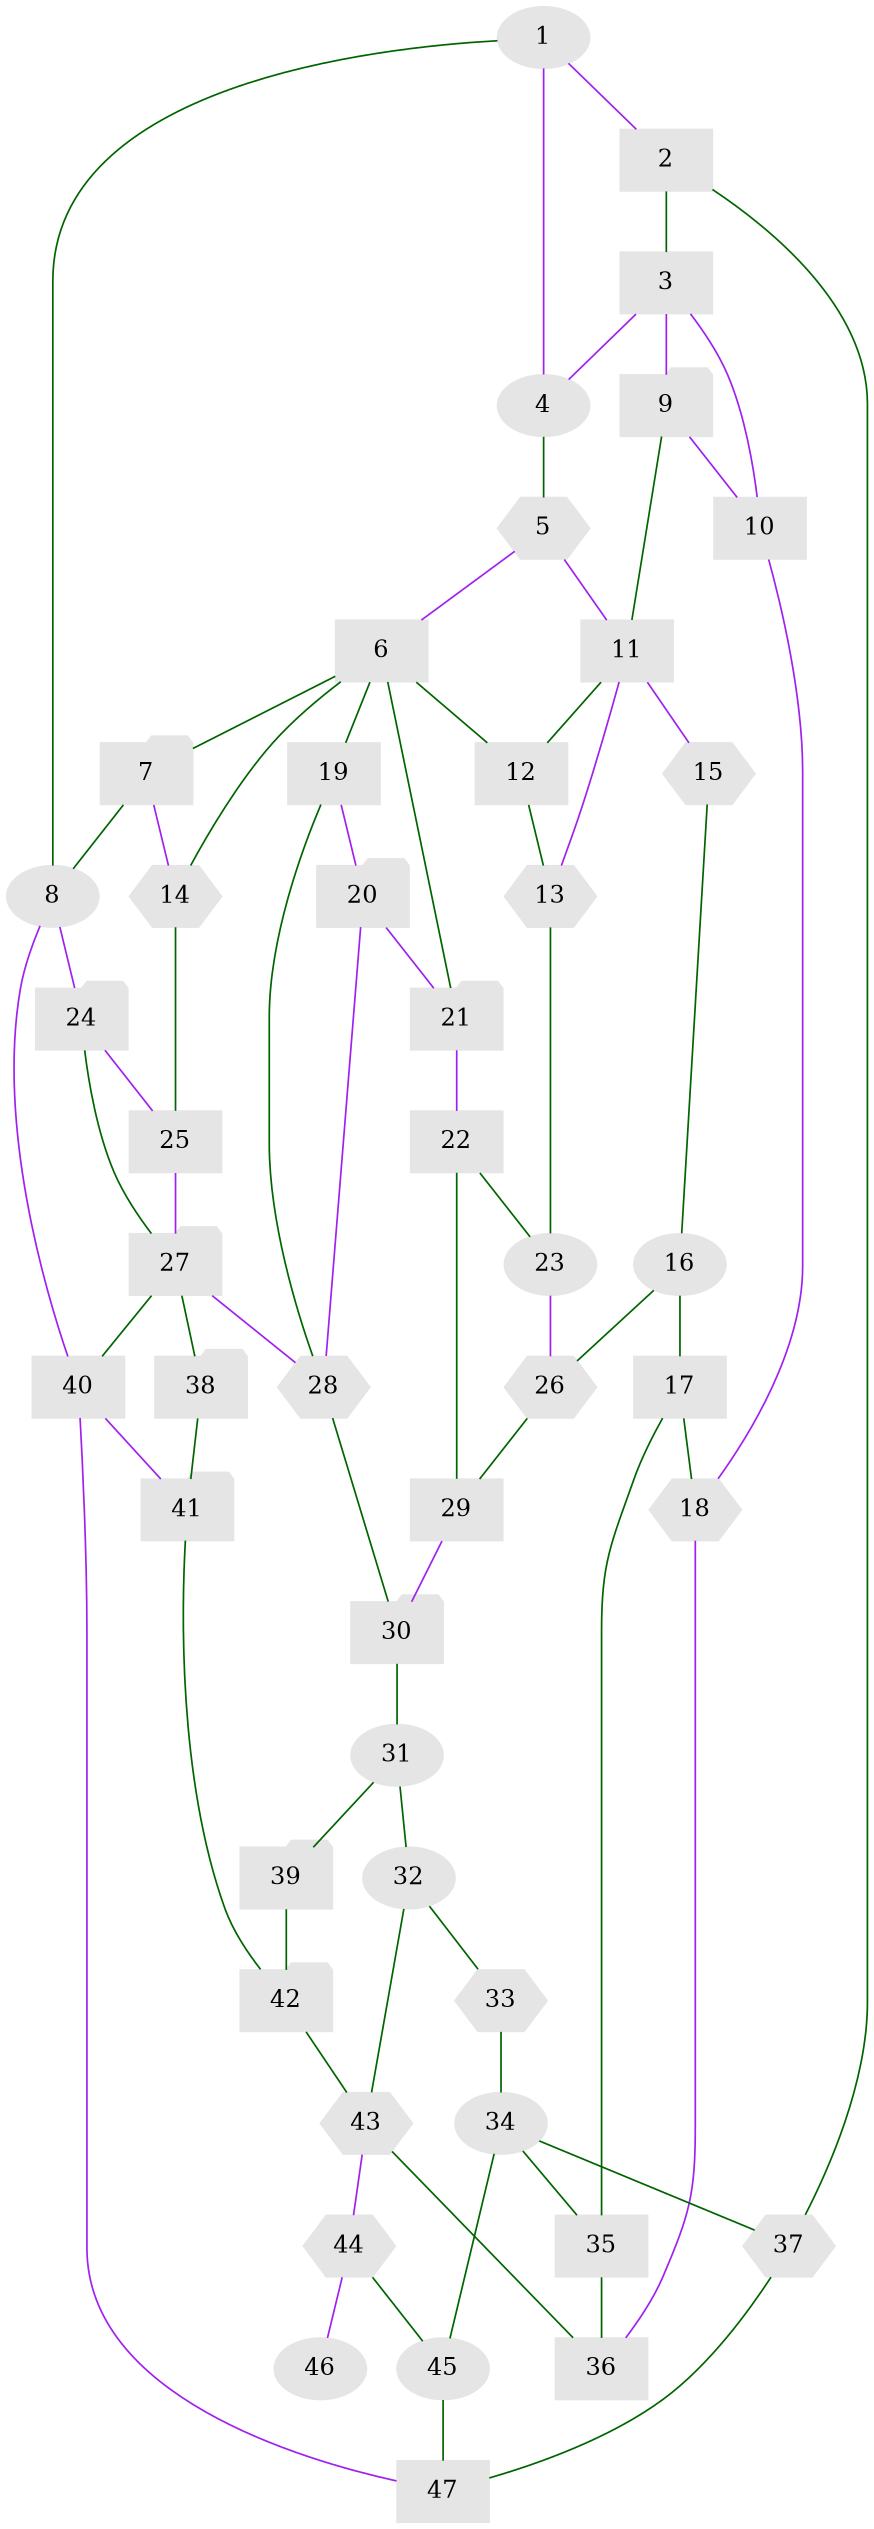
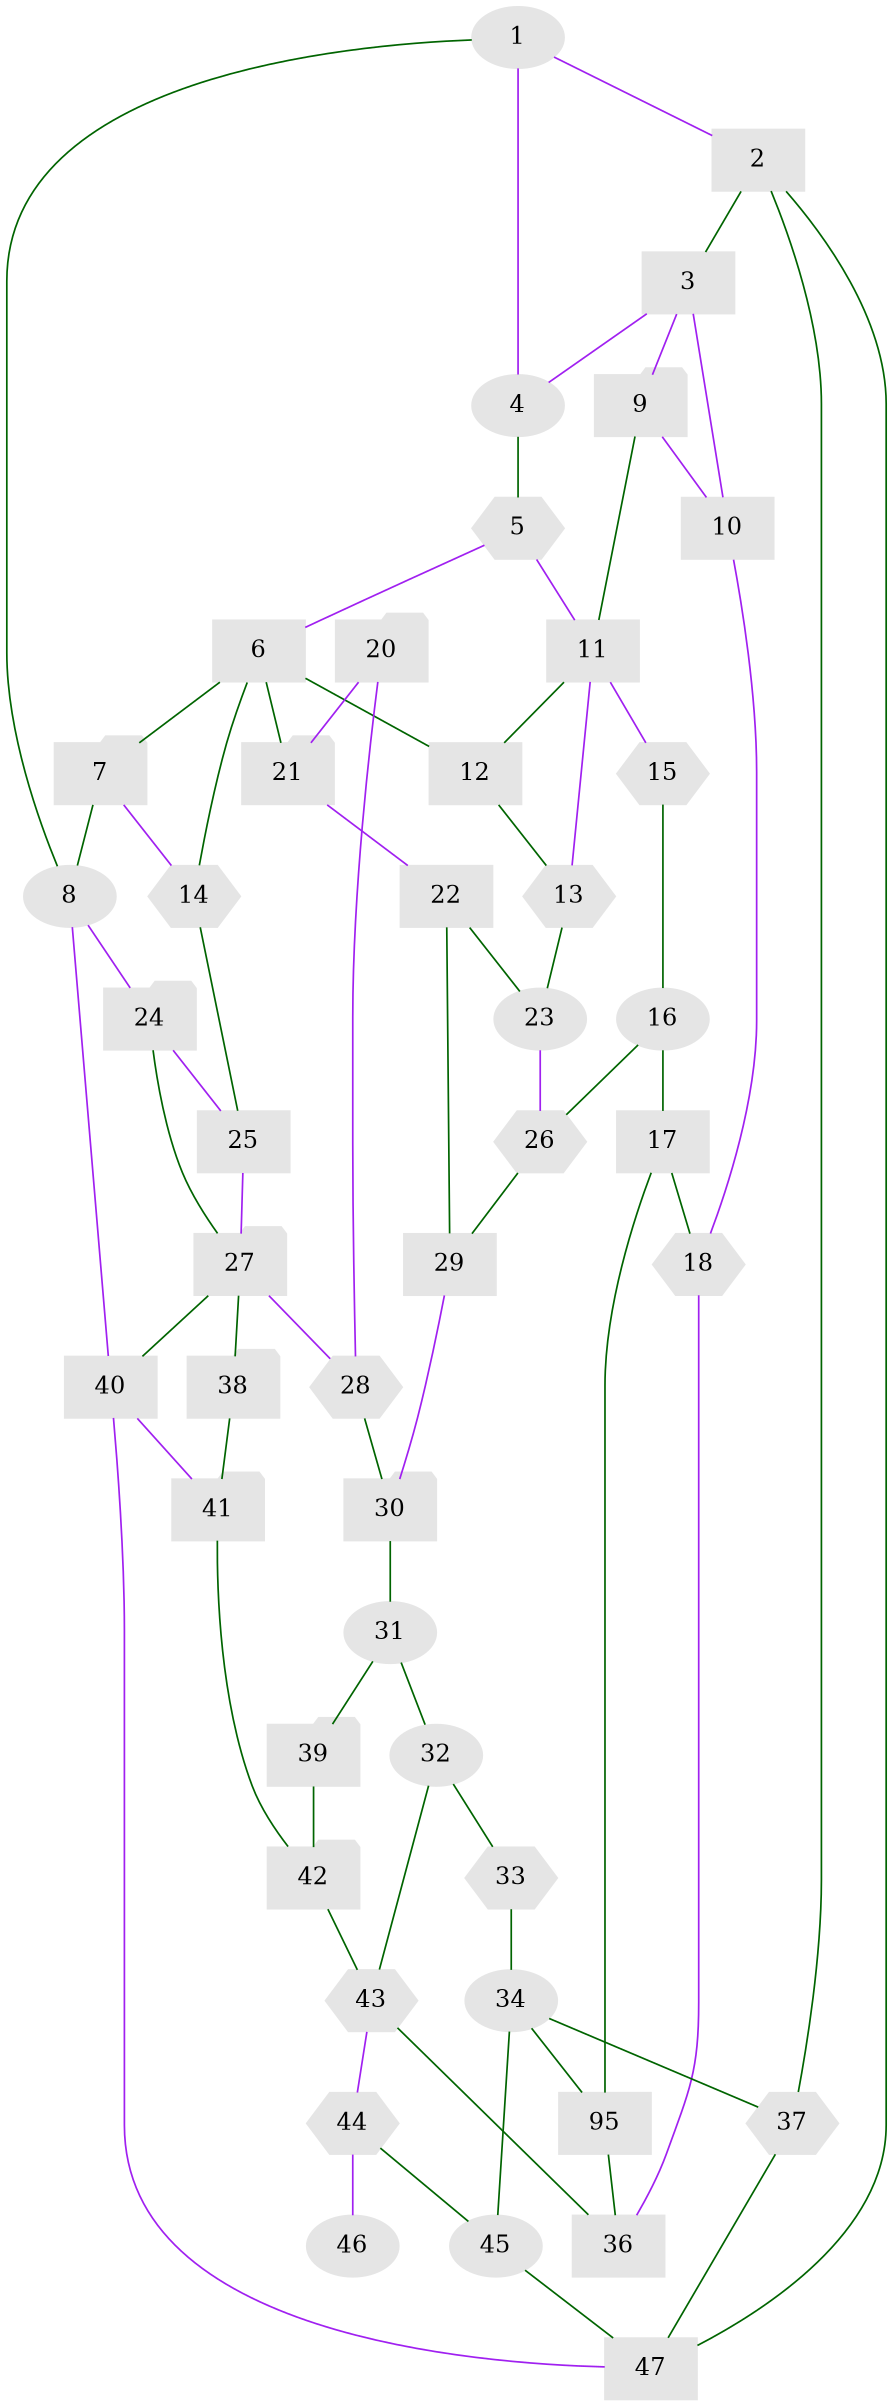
(334, 774) -> none
none -> (886, 1297)
(602, 2246) -> (605, 2123)
